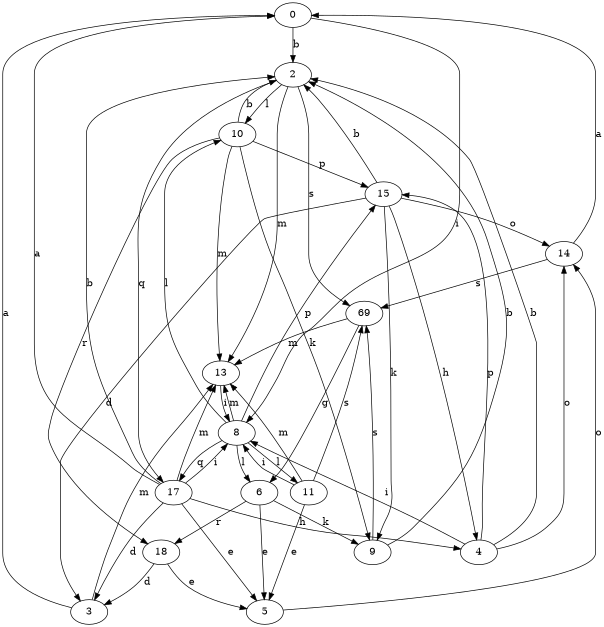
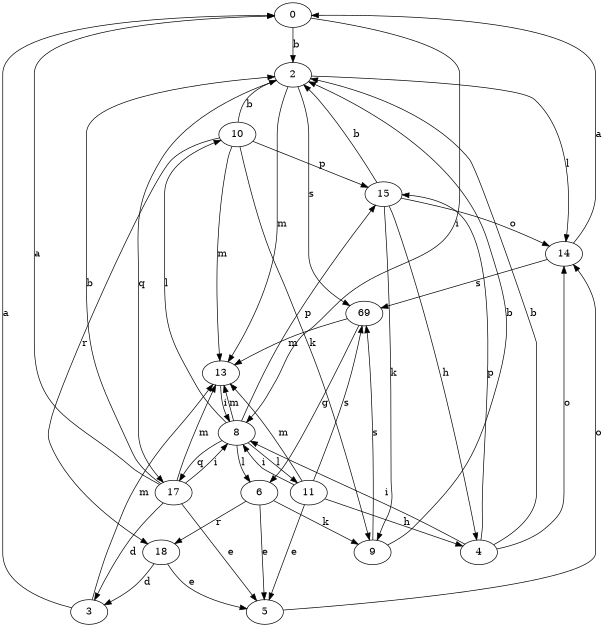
(265, 100) -> (495, 89)
(147, 349) -> none
(320, 531) -> (391, 521)
